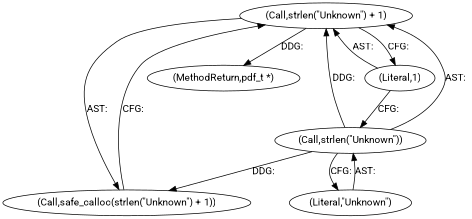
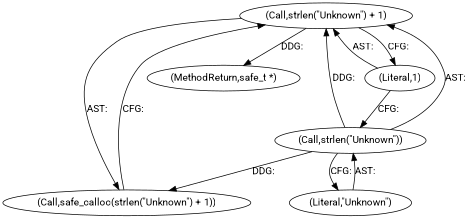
(224, 78) -> (224, 78)
